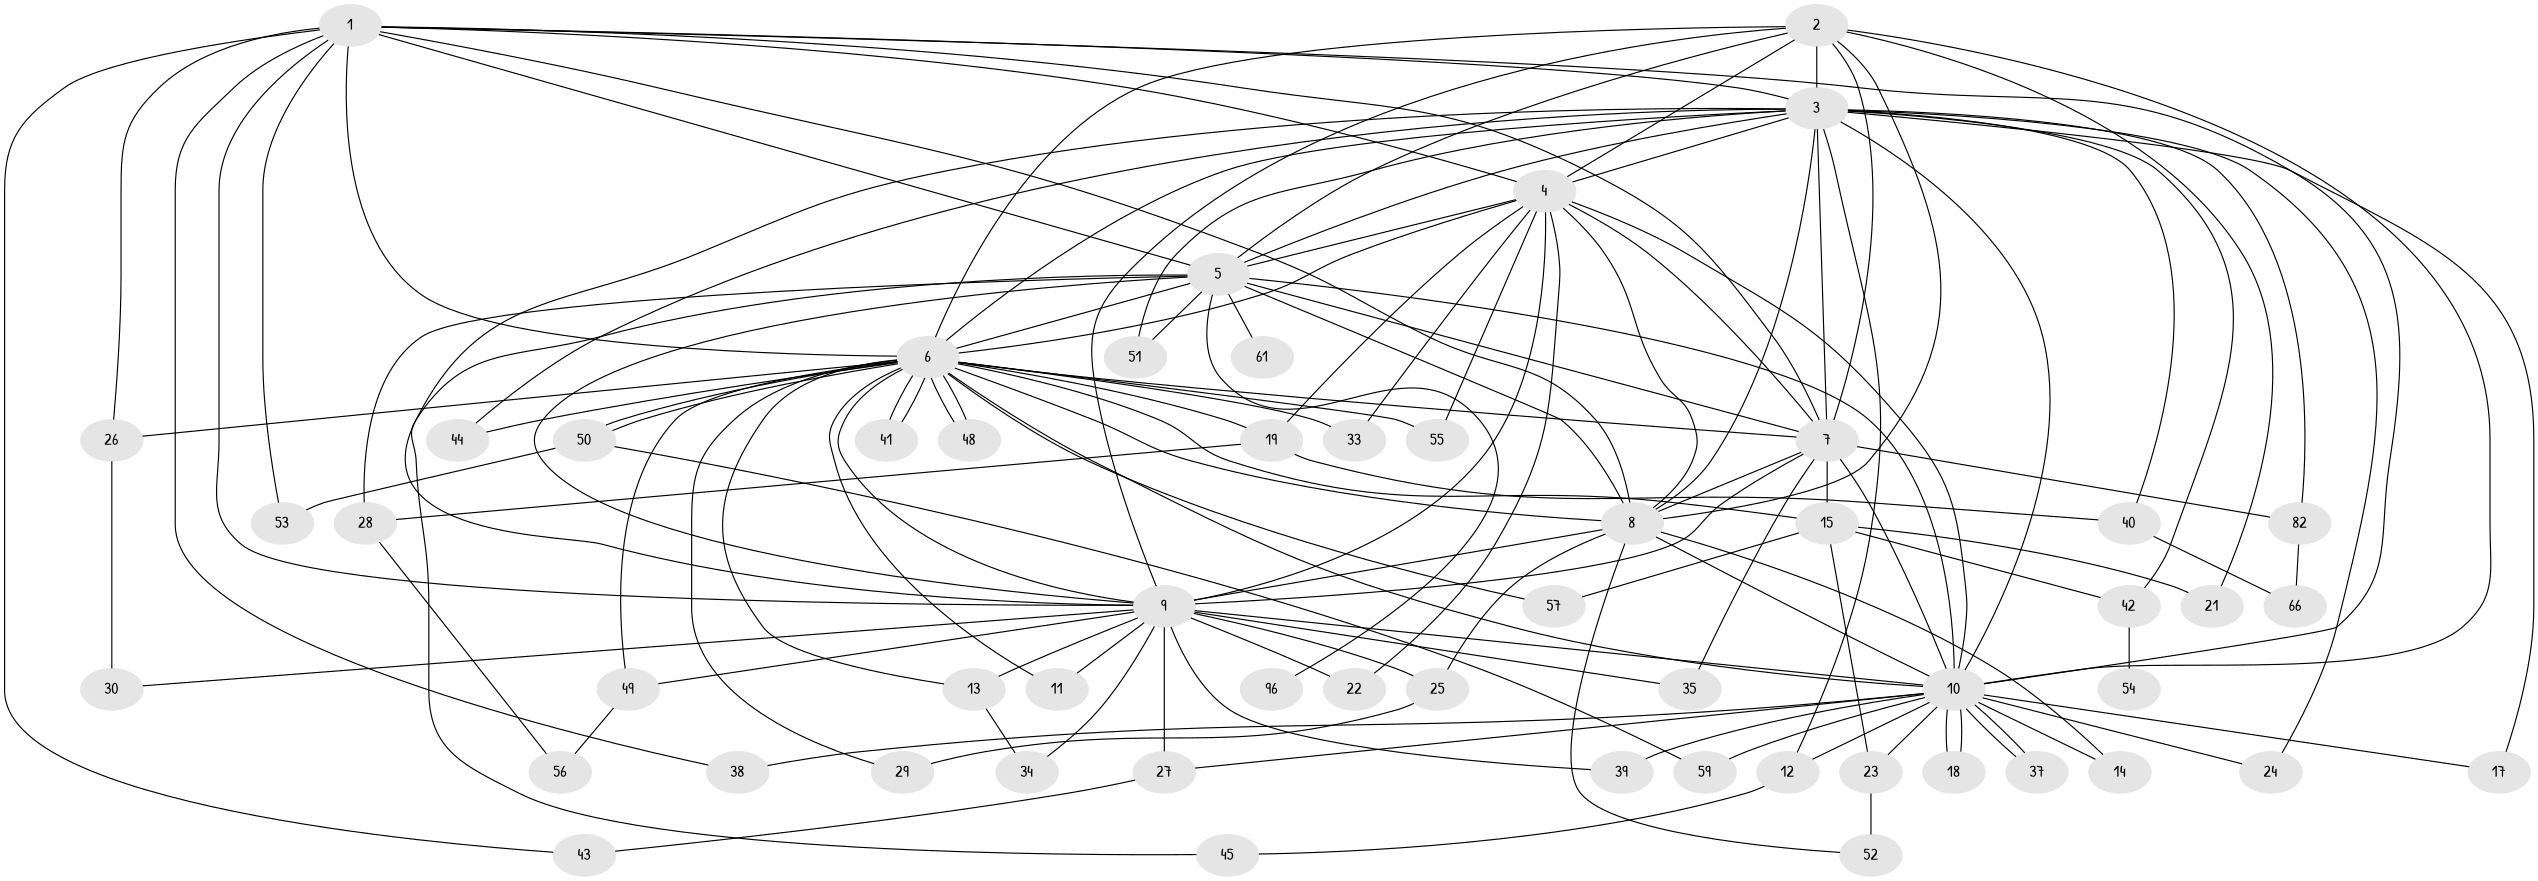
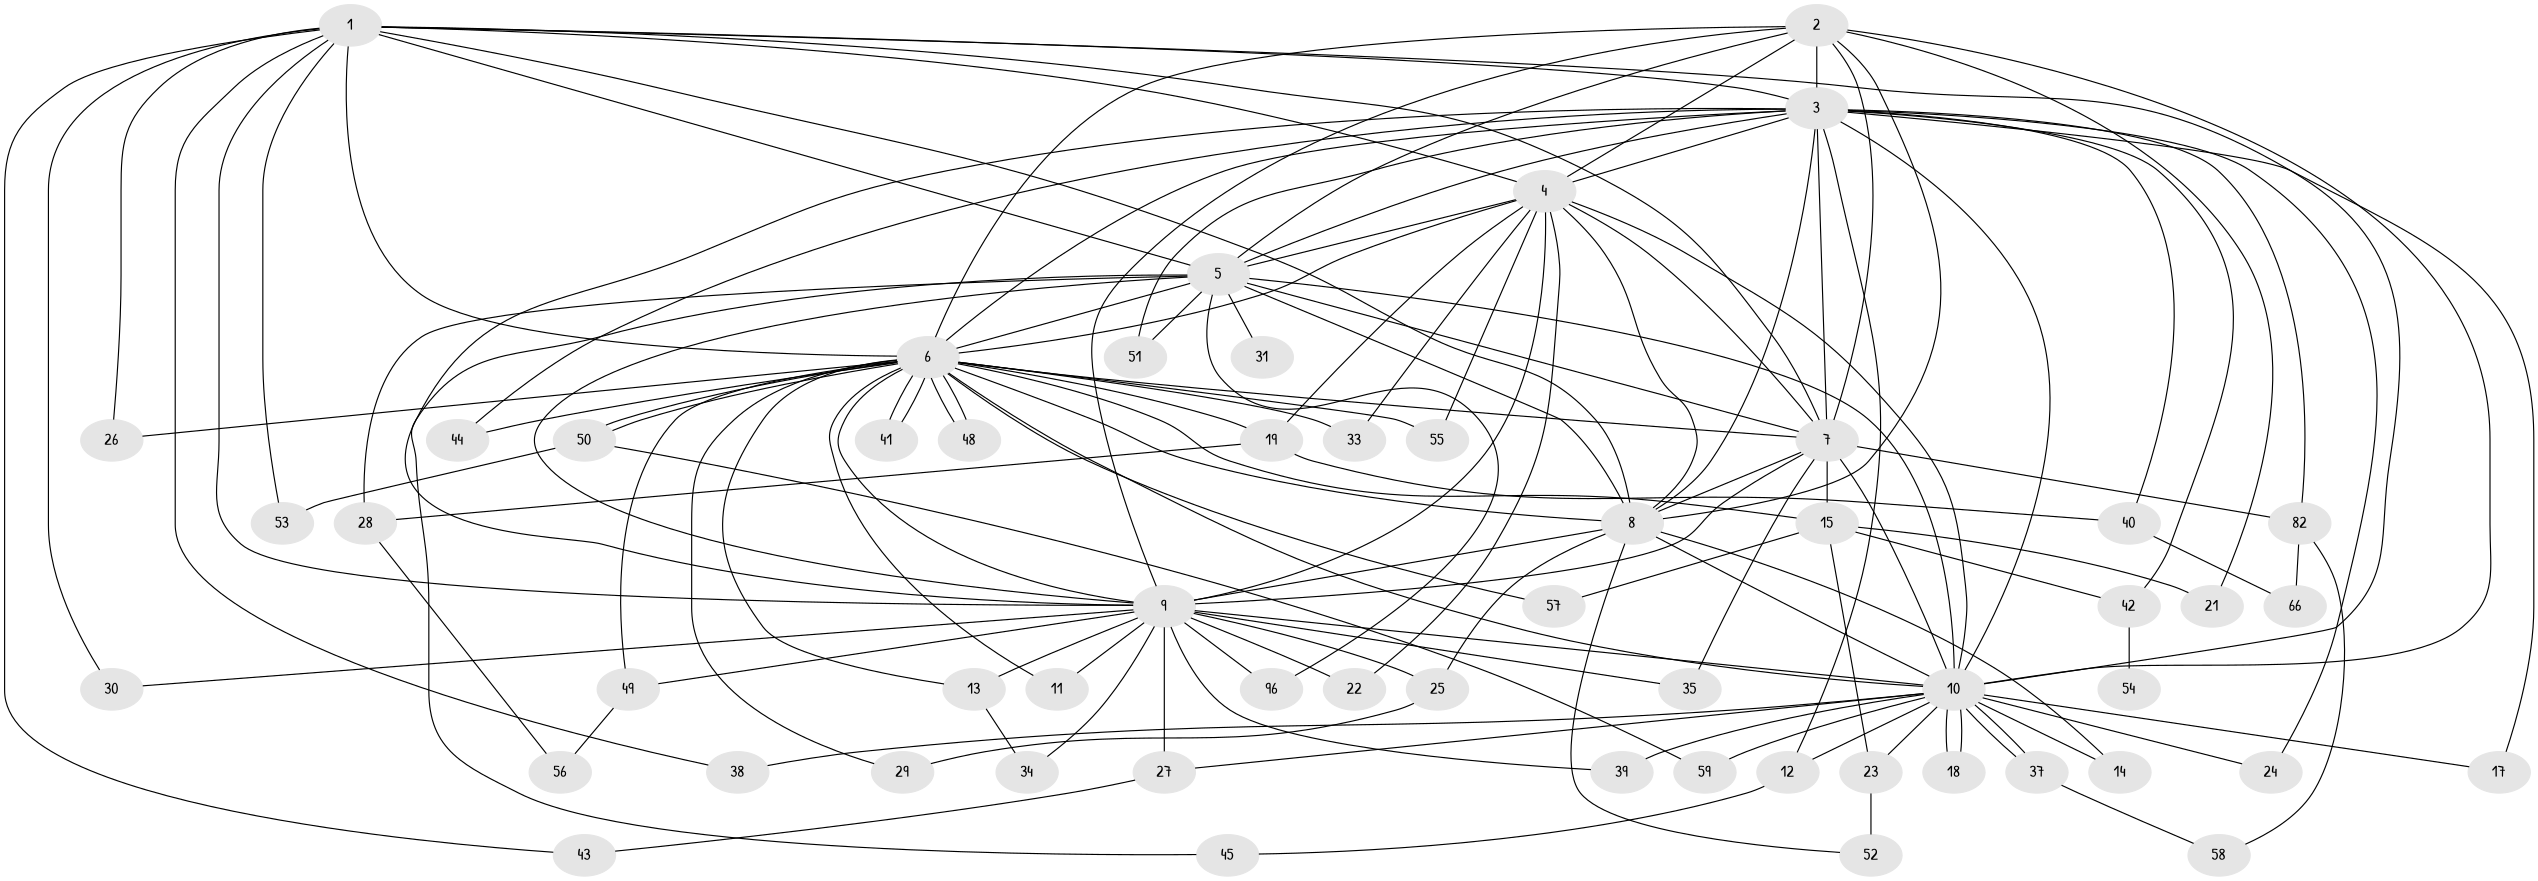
(1262, 357) -> (1262, 357)
(112, 565) -> (48, 264)
none -> (1218, 648)
none -> (2219, 855)
